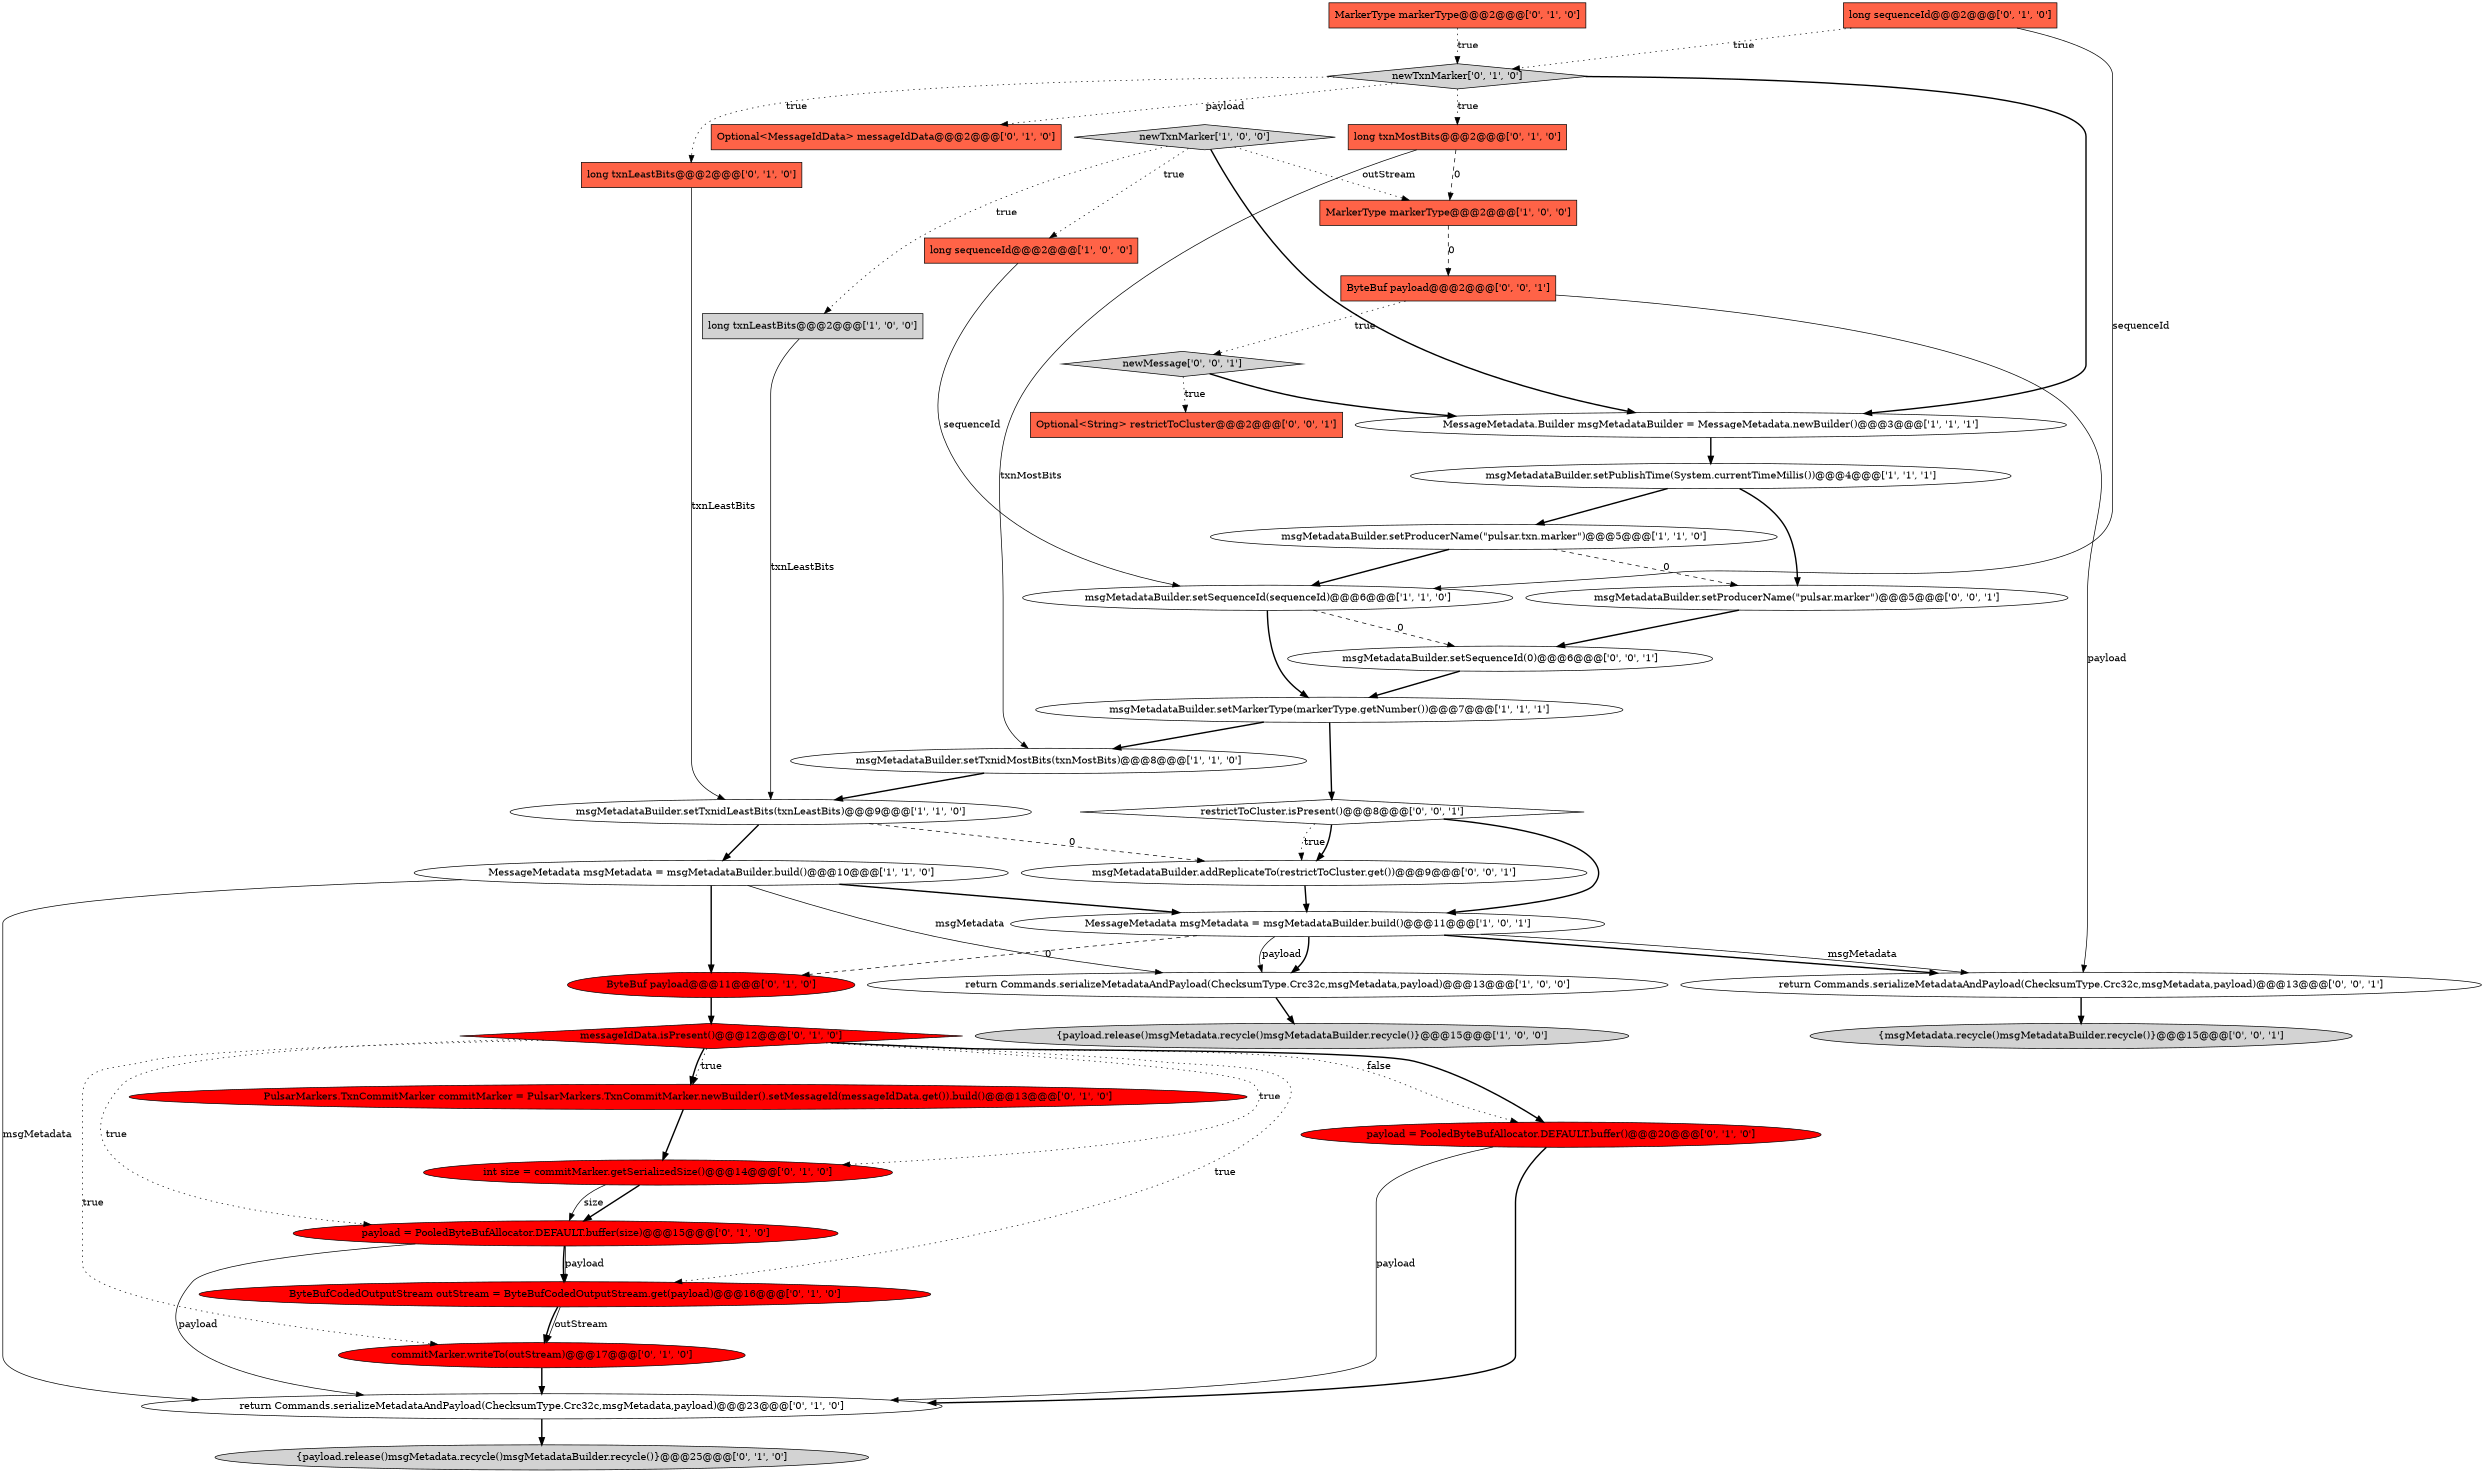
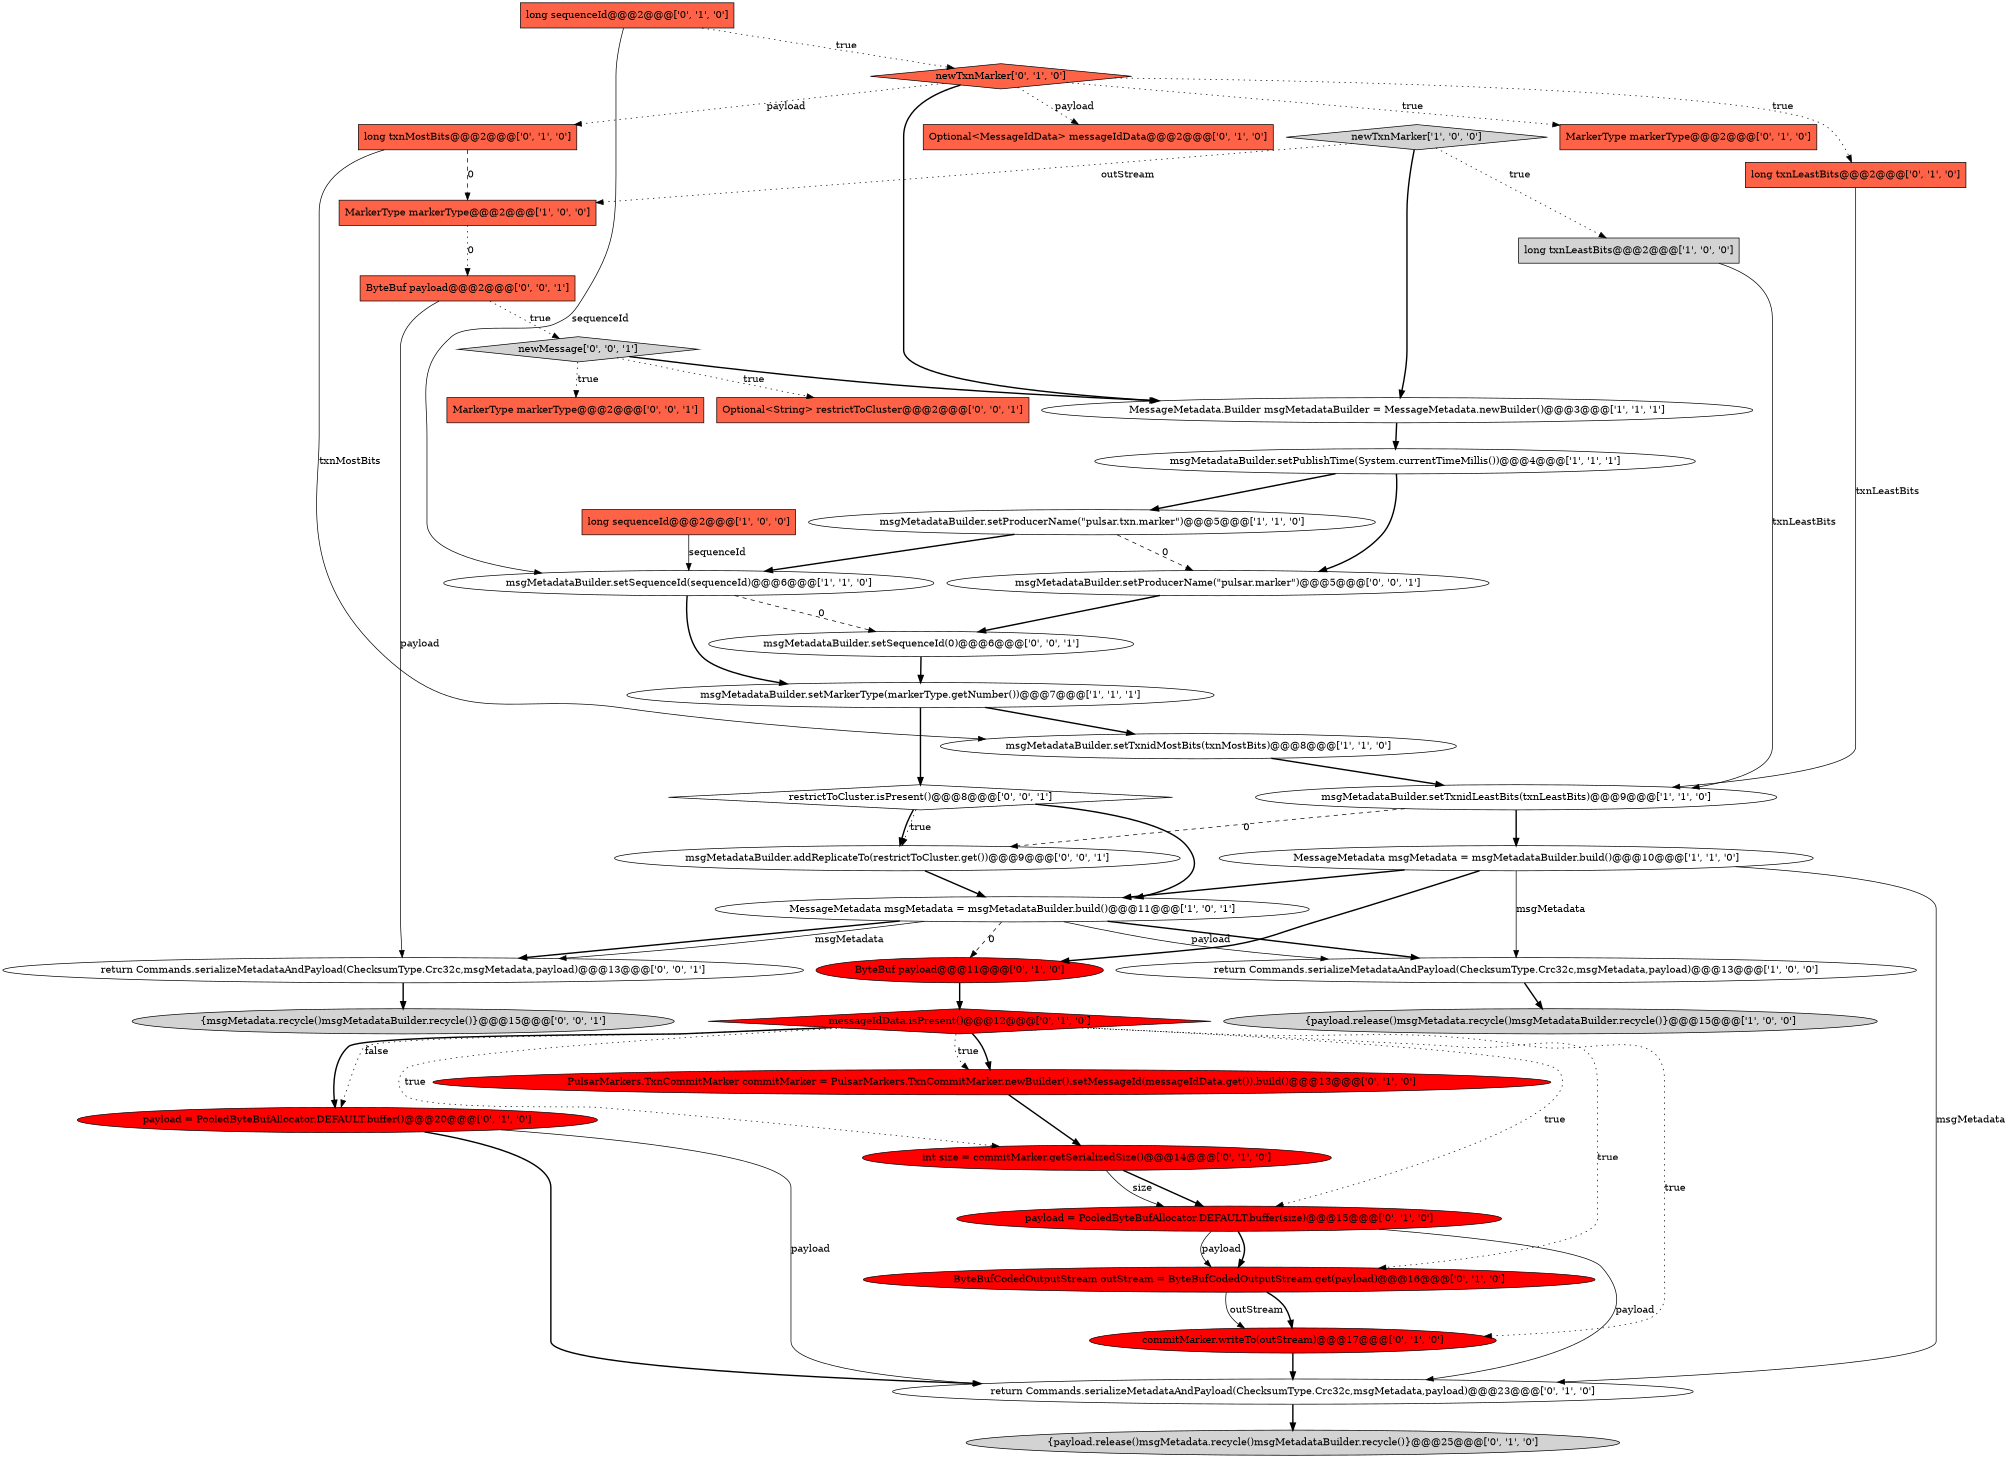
(1457, 42) -> (1310, 103)
(1457, 76) -> (1001, 76)
(1468, 107) -> (786, 107)
(1122, 191) -> none
(1448, 247) -> (468, 247)
none -> (575, 410)
